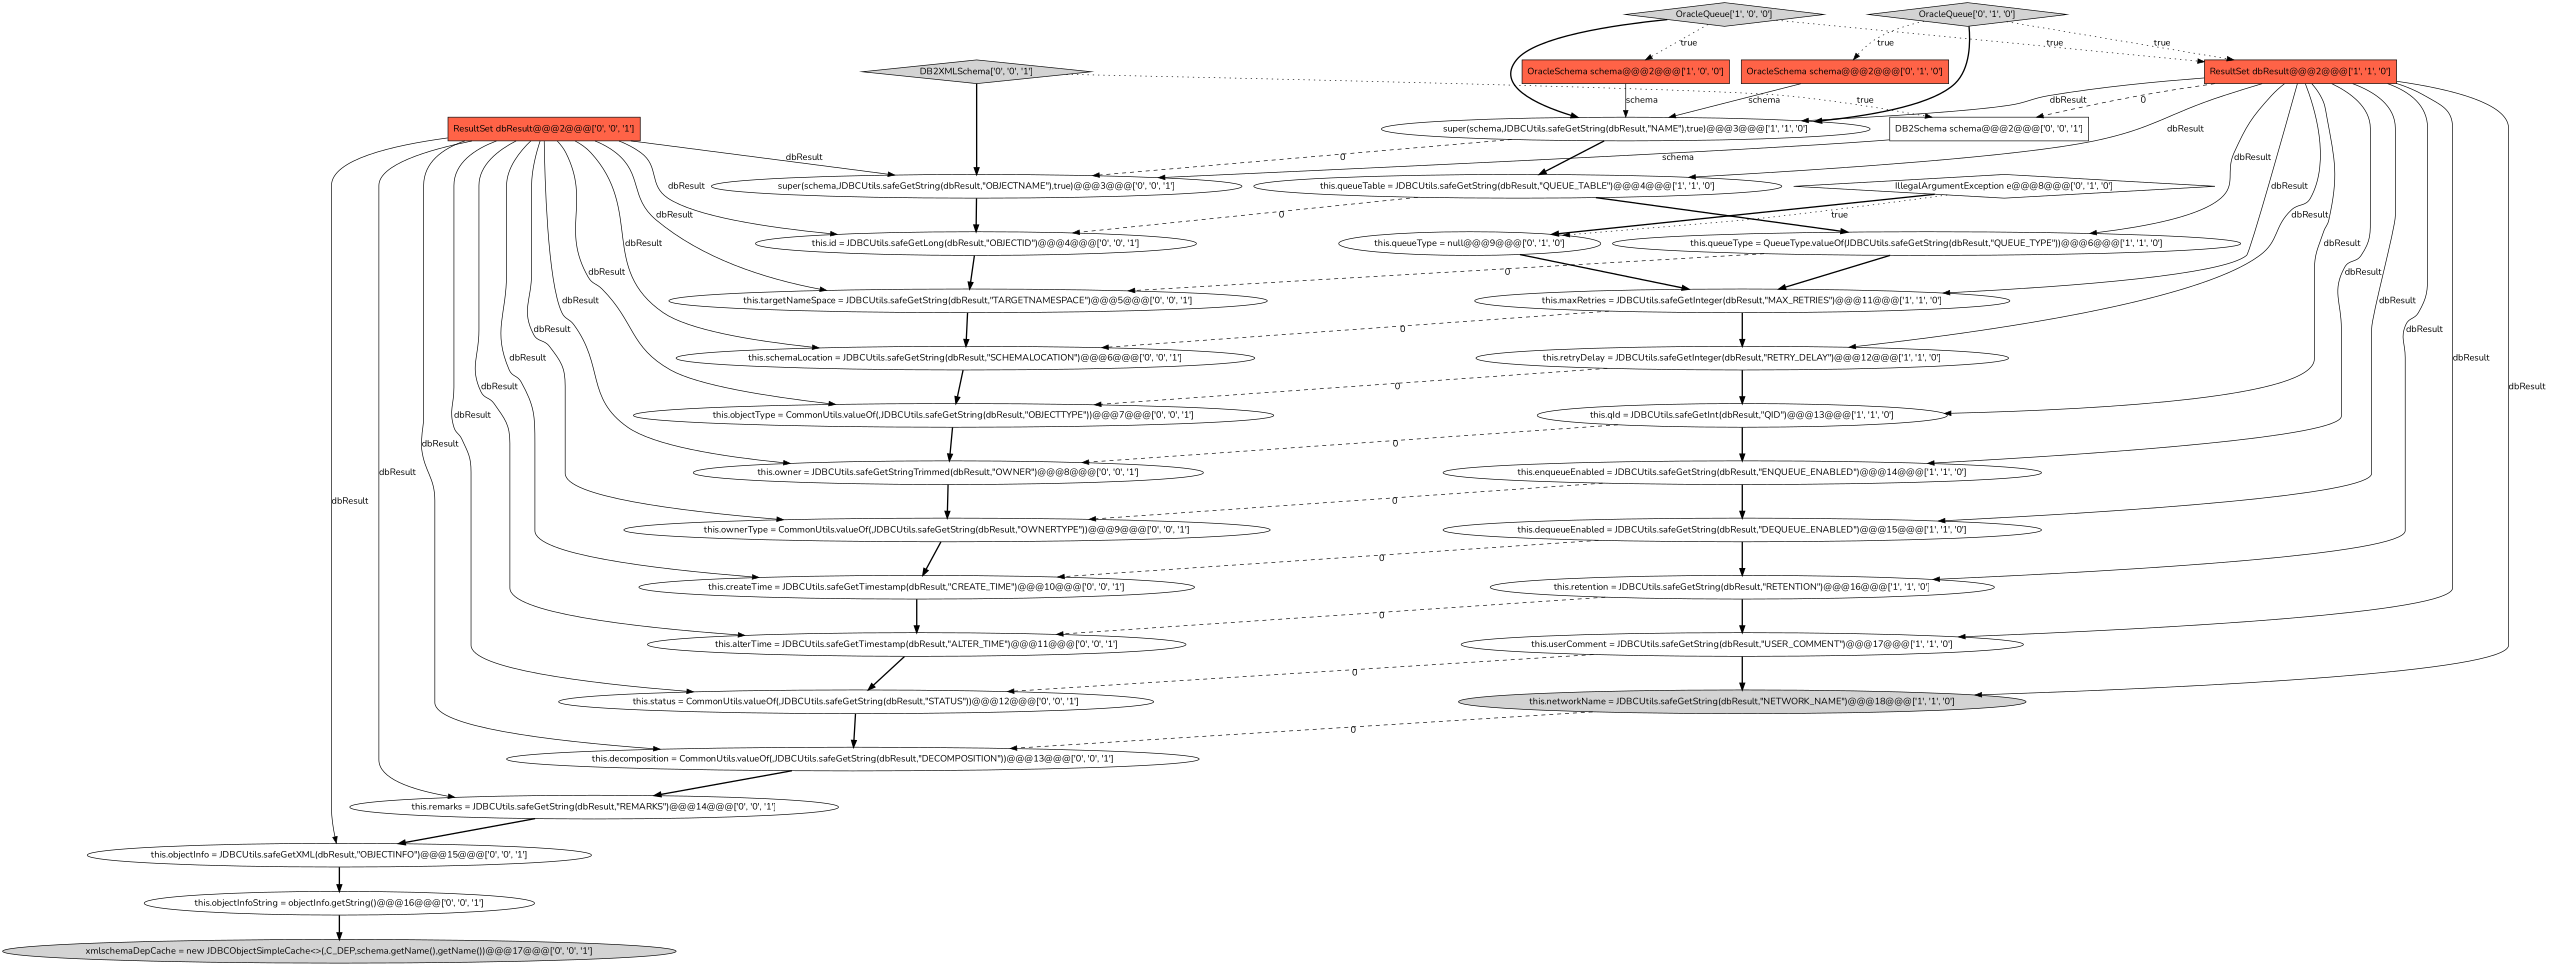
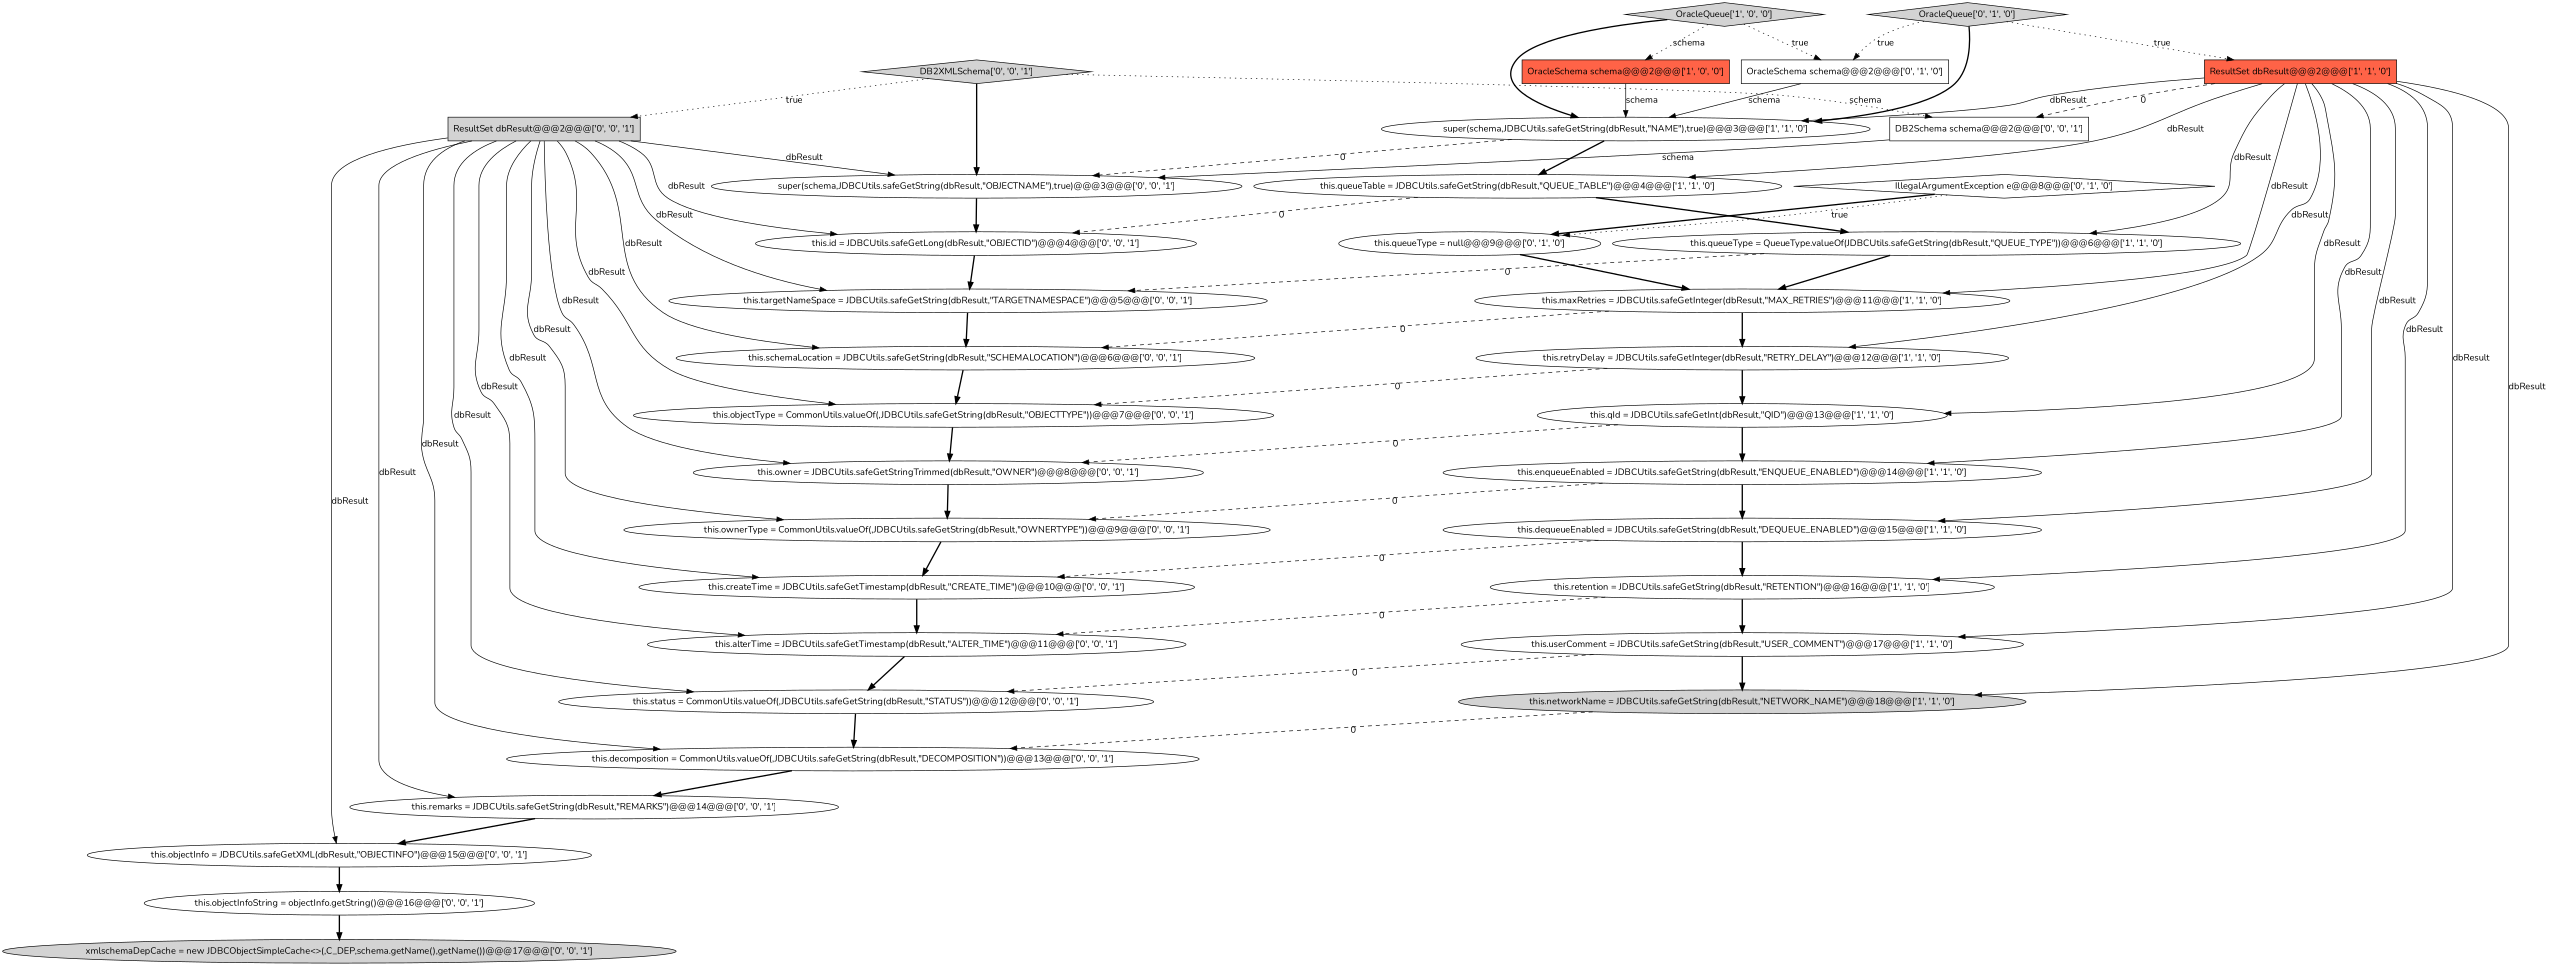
(1987, 41) -> (1779, 41)
(1689, 43) -> (1689, 43)
(1845, 72) -> (1845, 72)
none -> (783, 97)
(1865, 100) -> (1865, 100)
(544, 129) -> (544, 129)
